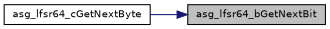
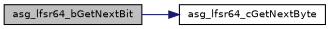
(164, 15) -> (155, 15)
